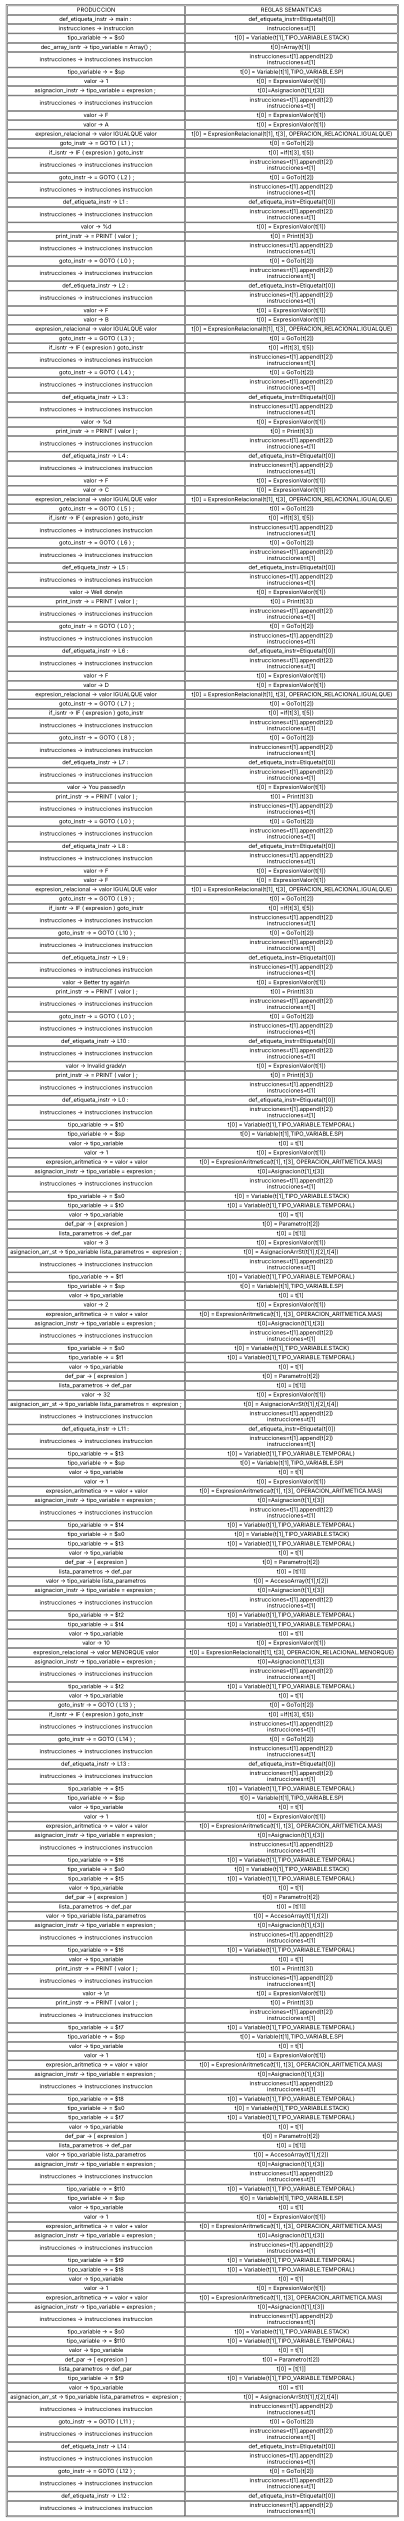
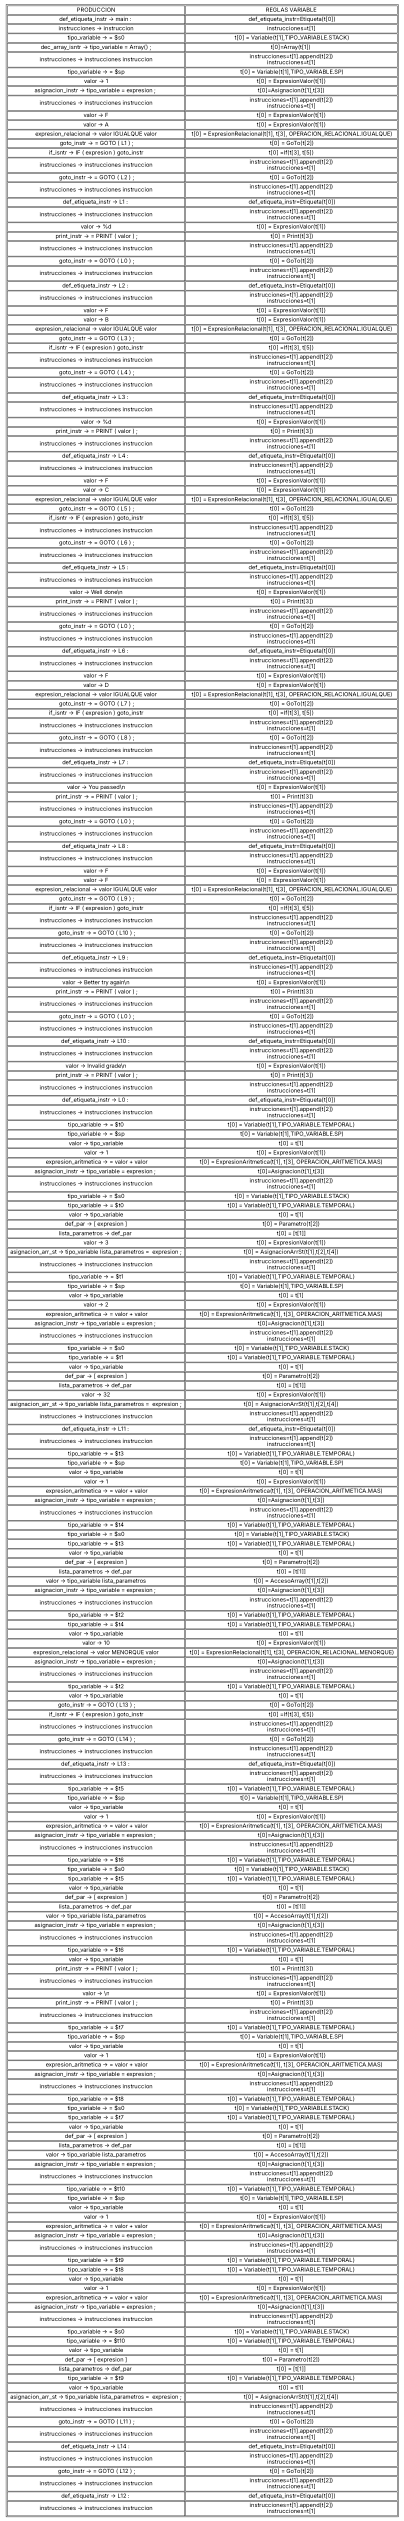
(291, 10) -> (291, 10)
